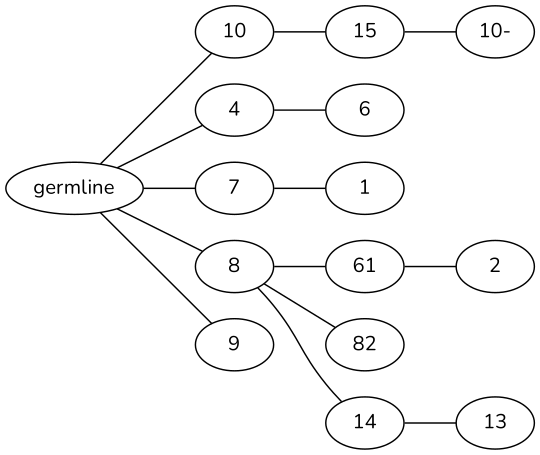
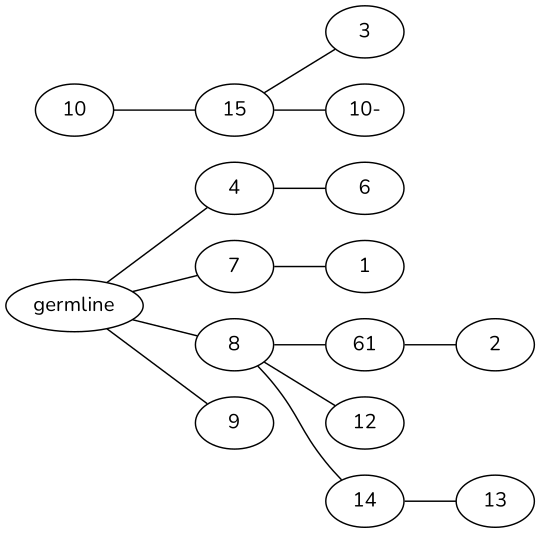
none -> (365, 32)
(156, 109) -> none
(365, 345) -> (365, 423)
